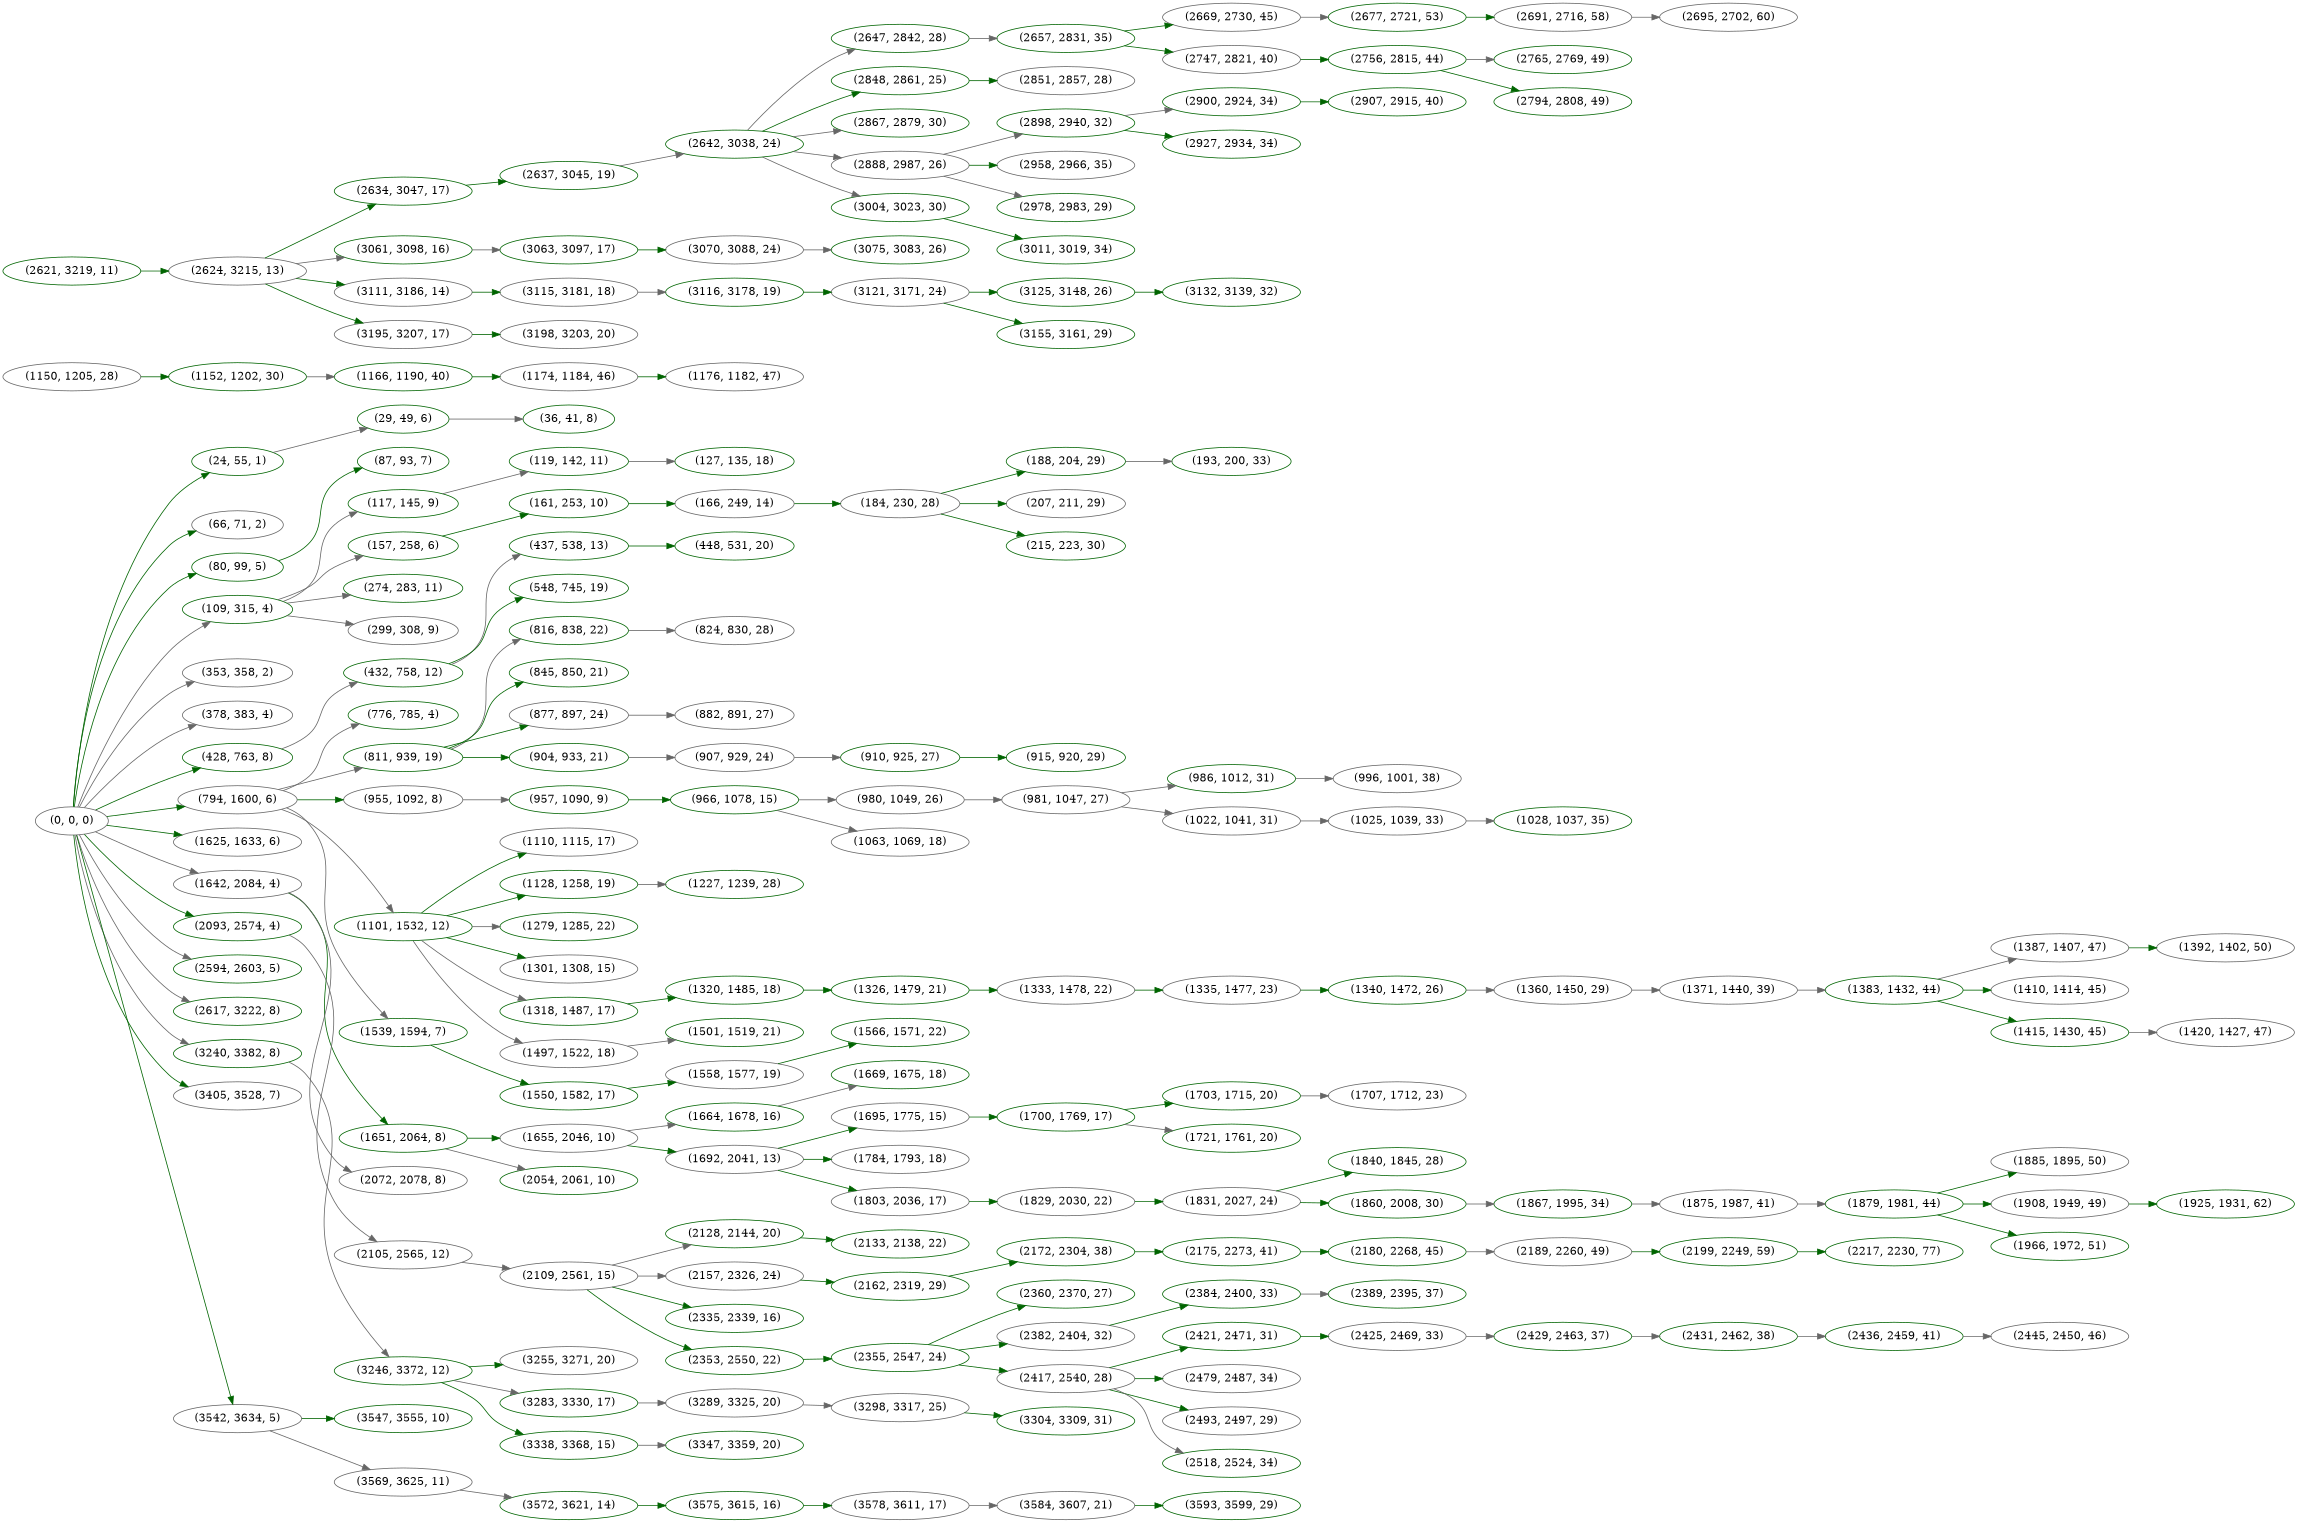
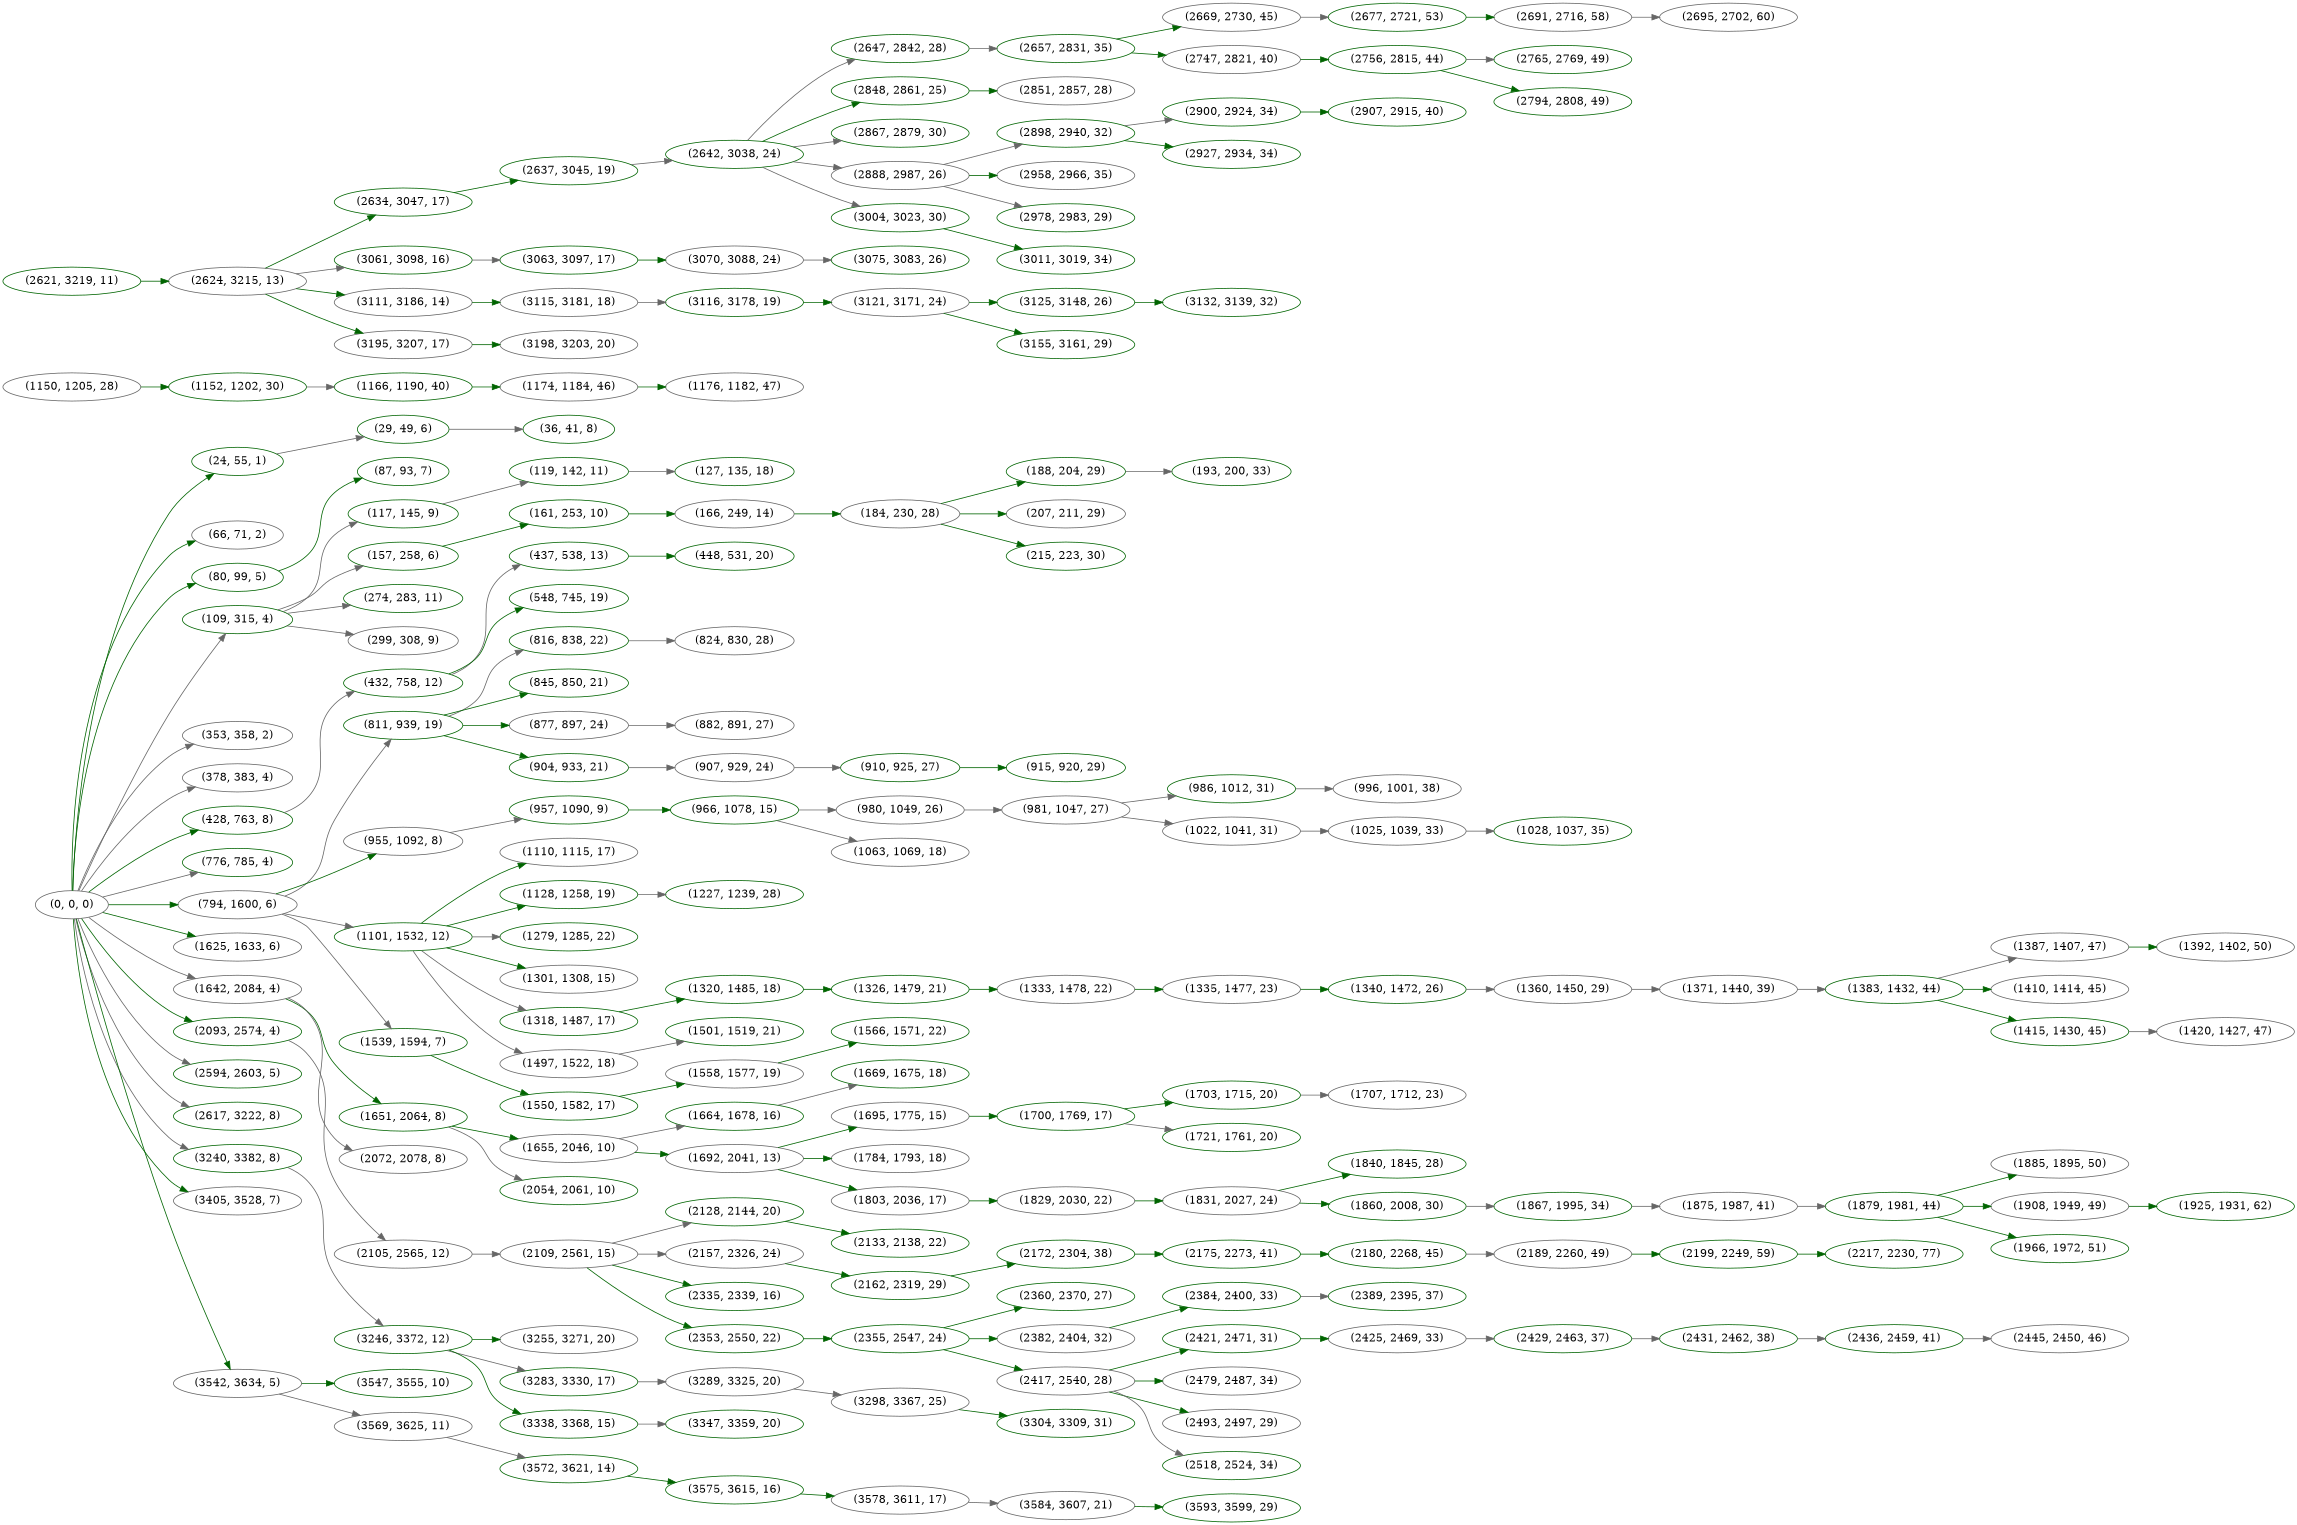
(319, 760) -> (147, 886)
(900, 1408) -> (900, 1402)
